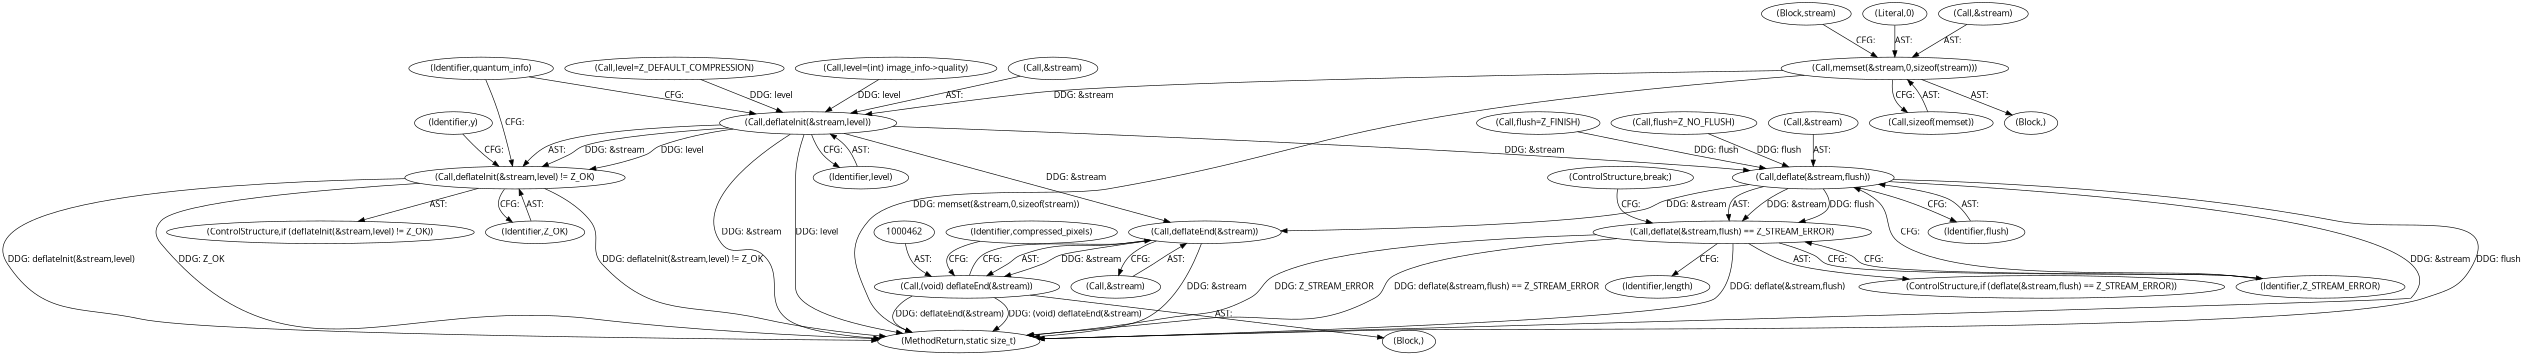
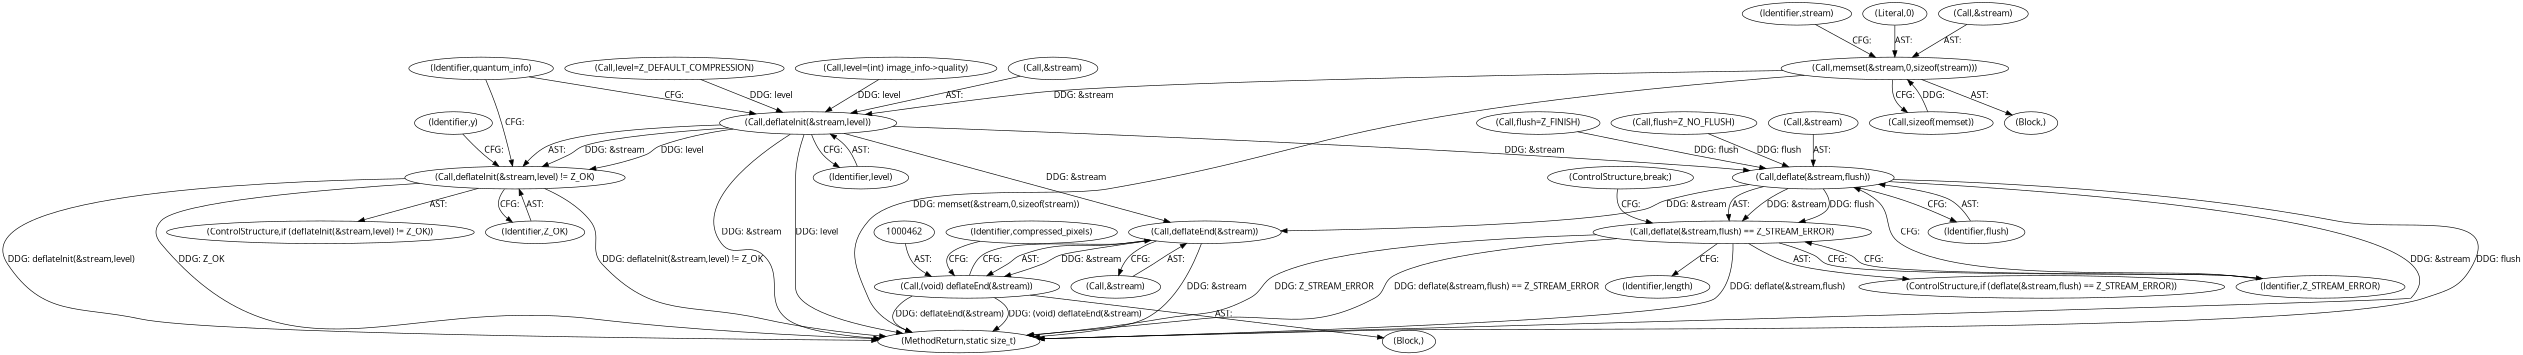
(1806, 14) -> (1797, 14)
(1933, 96) -> (1935, 96)
